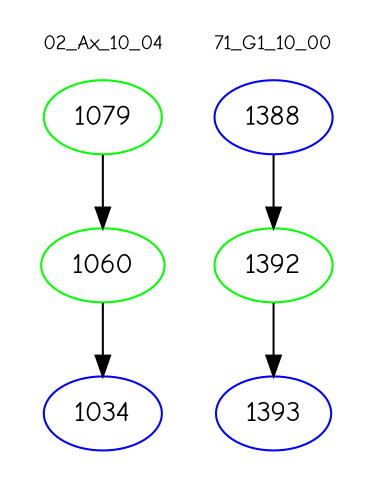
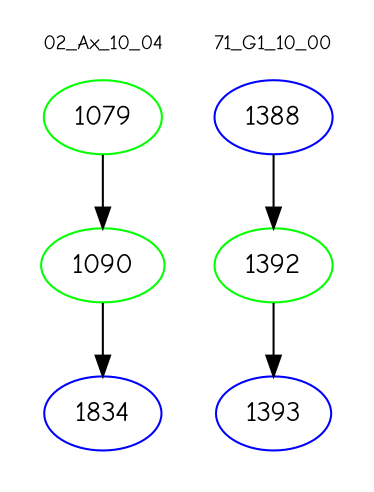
(103, 265) -> (103, 265)
(103, 413) -> (103, 413)
